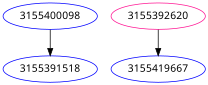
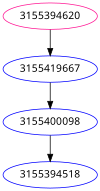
(158, 16) -> (50, 16)
(50, 69) -> (50, 175)
none -> (50, 92)
